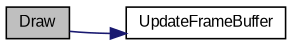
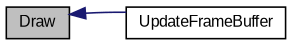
(90, 33) -> (106, 12)
